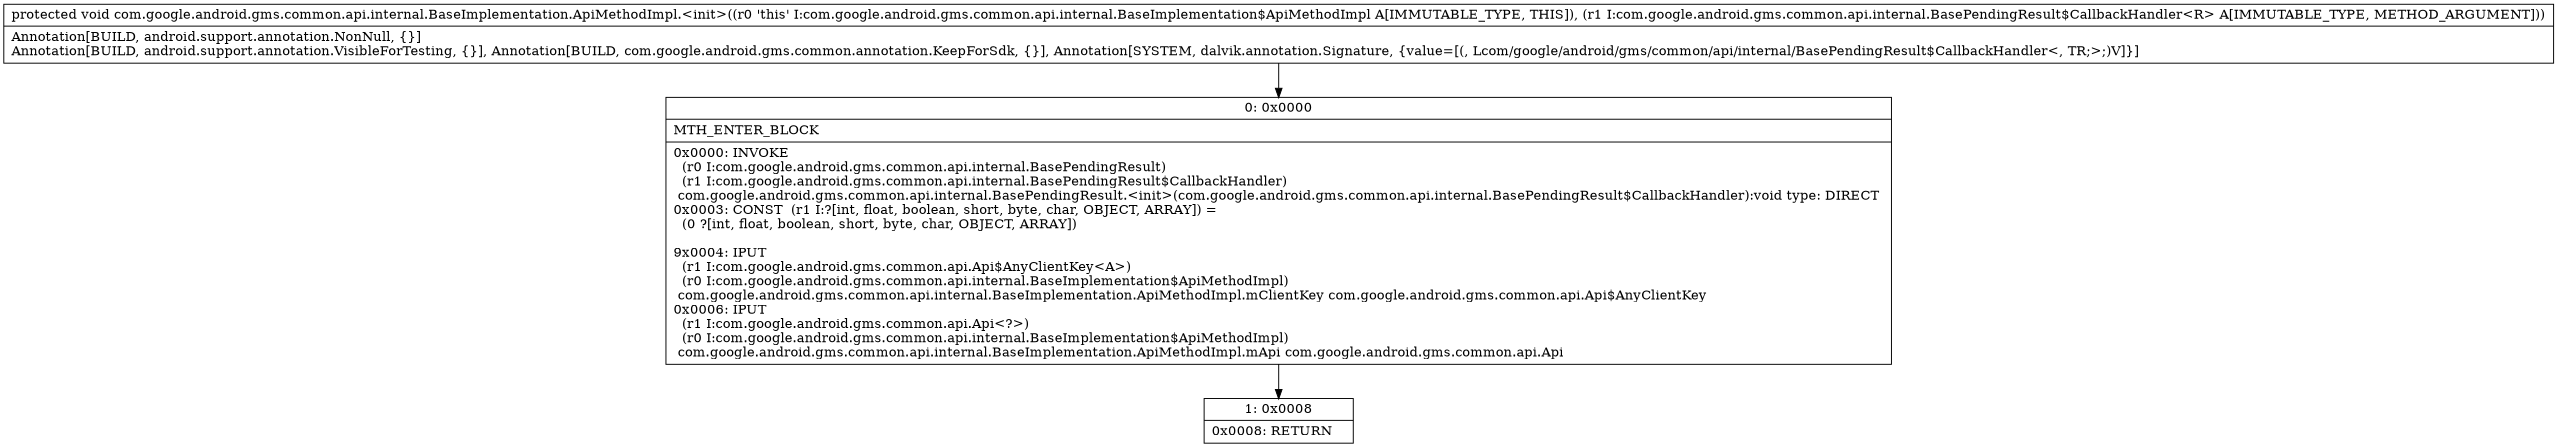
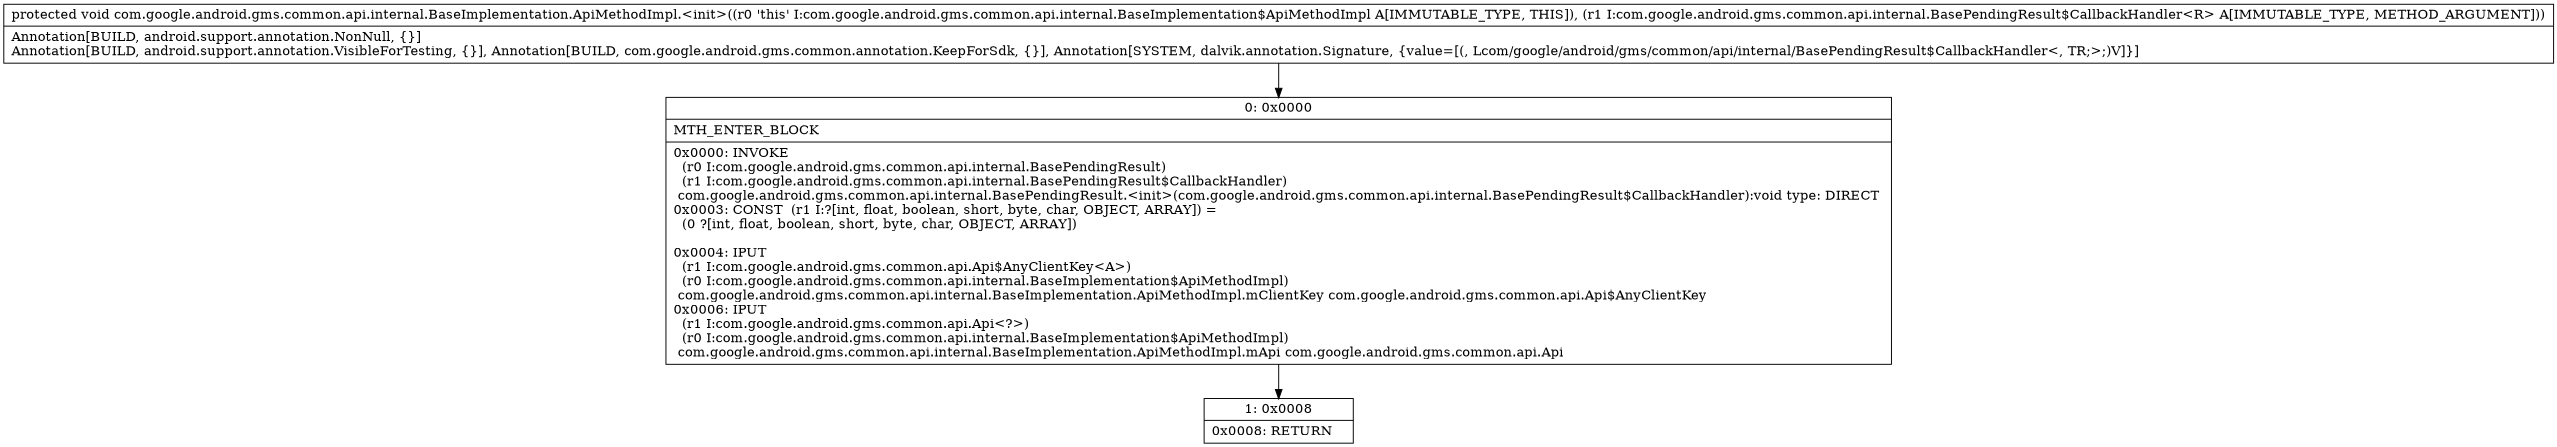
(724, 253) -> (724, 253)
